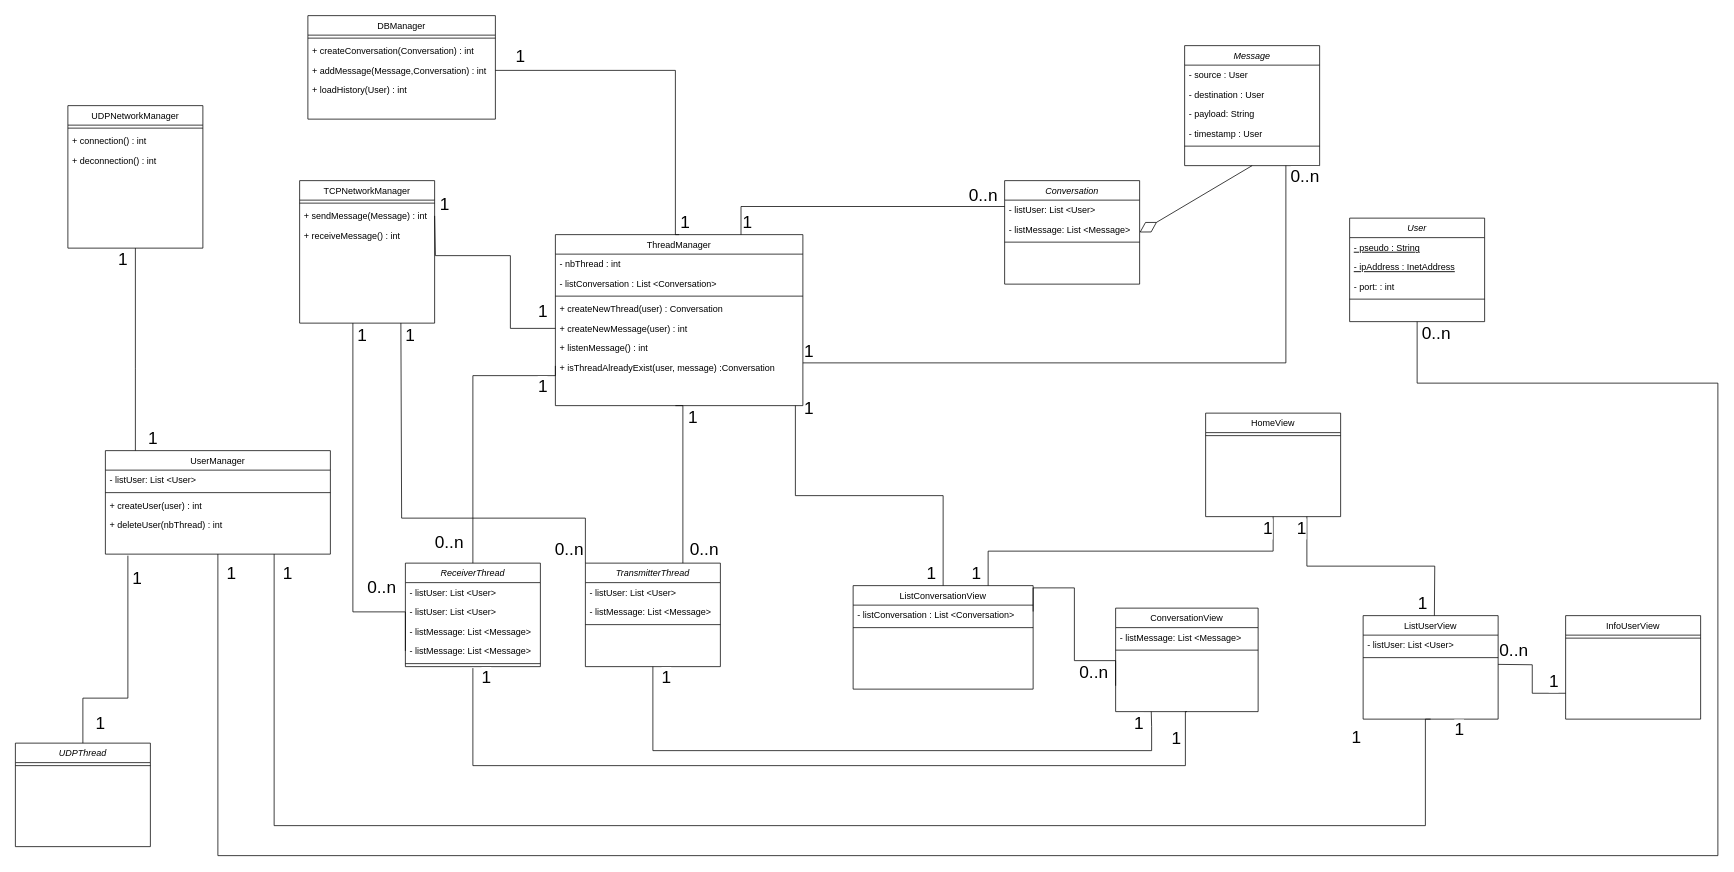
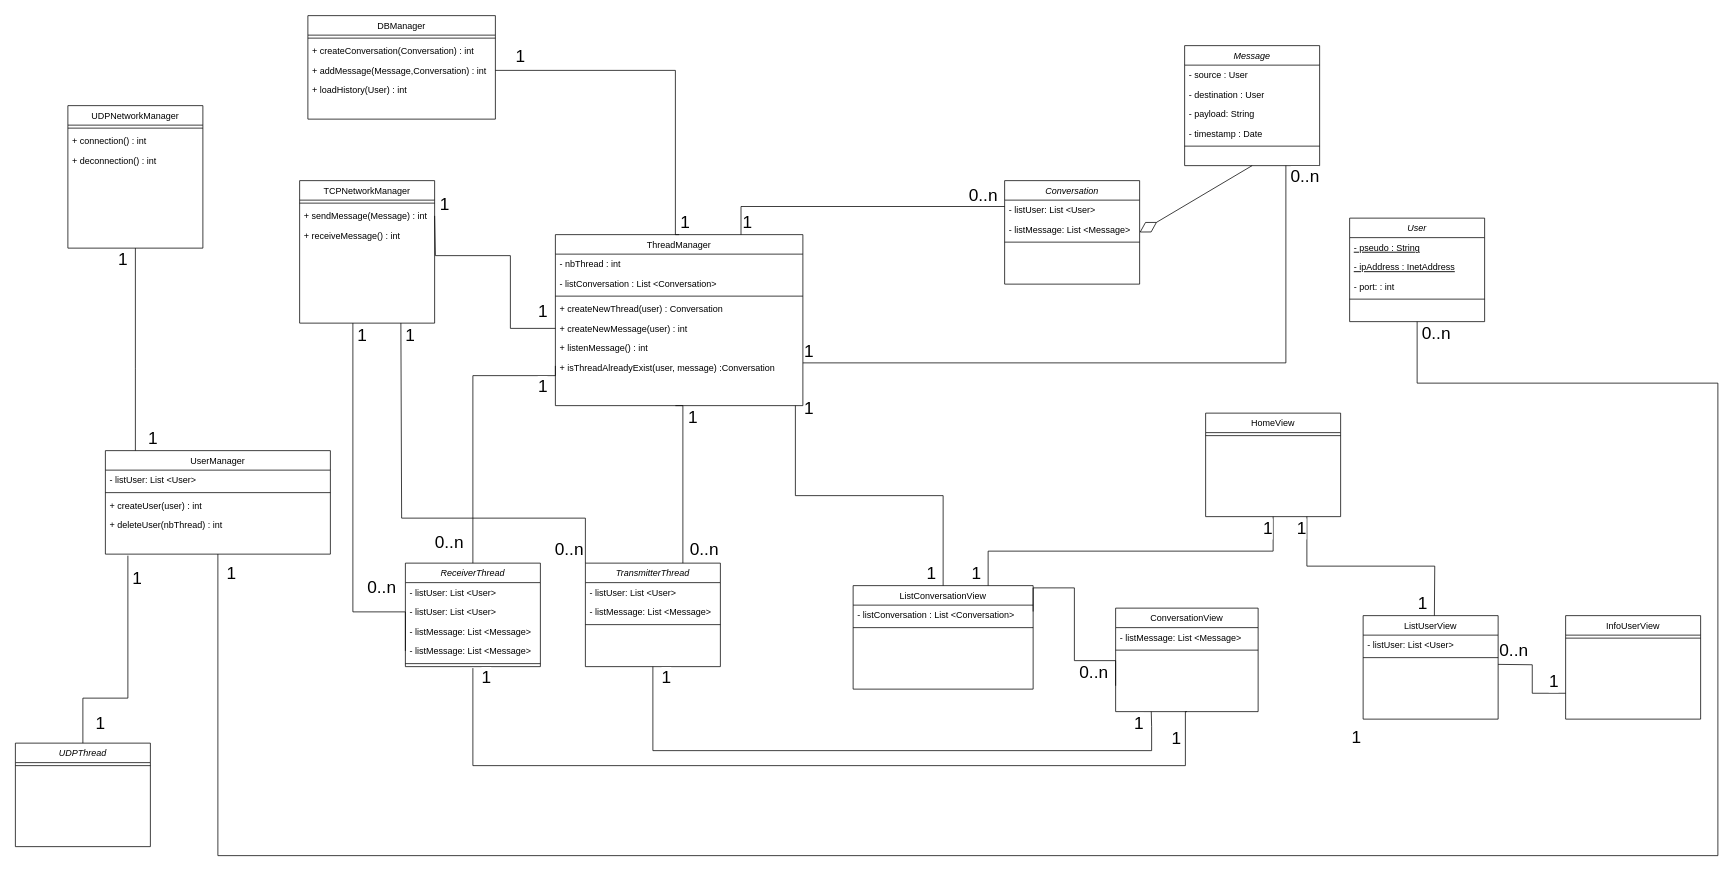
(1228, 134) -> (1228, 134)
(767, 825) -> none
